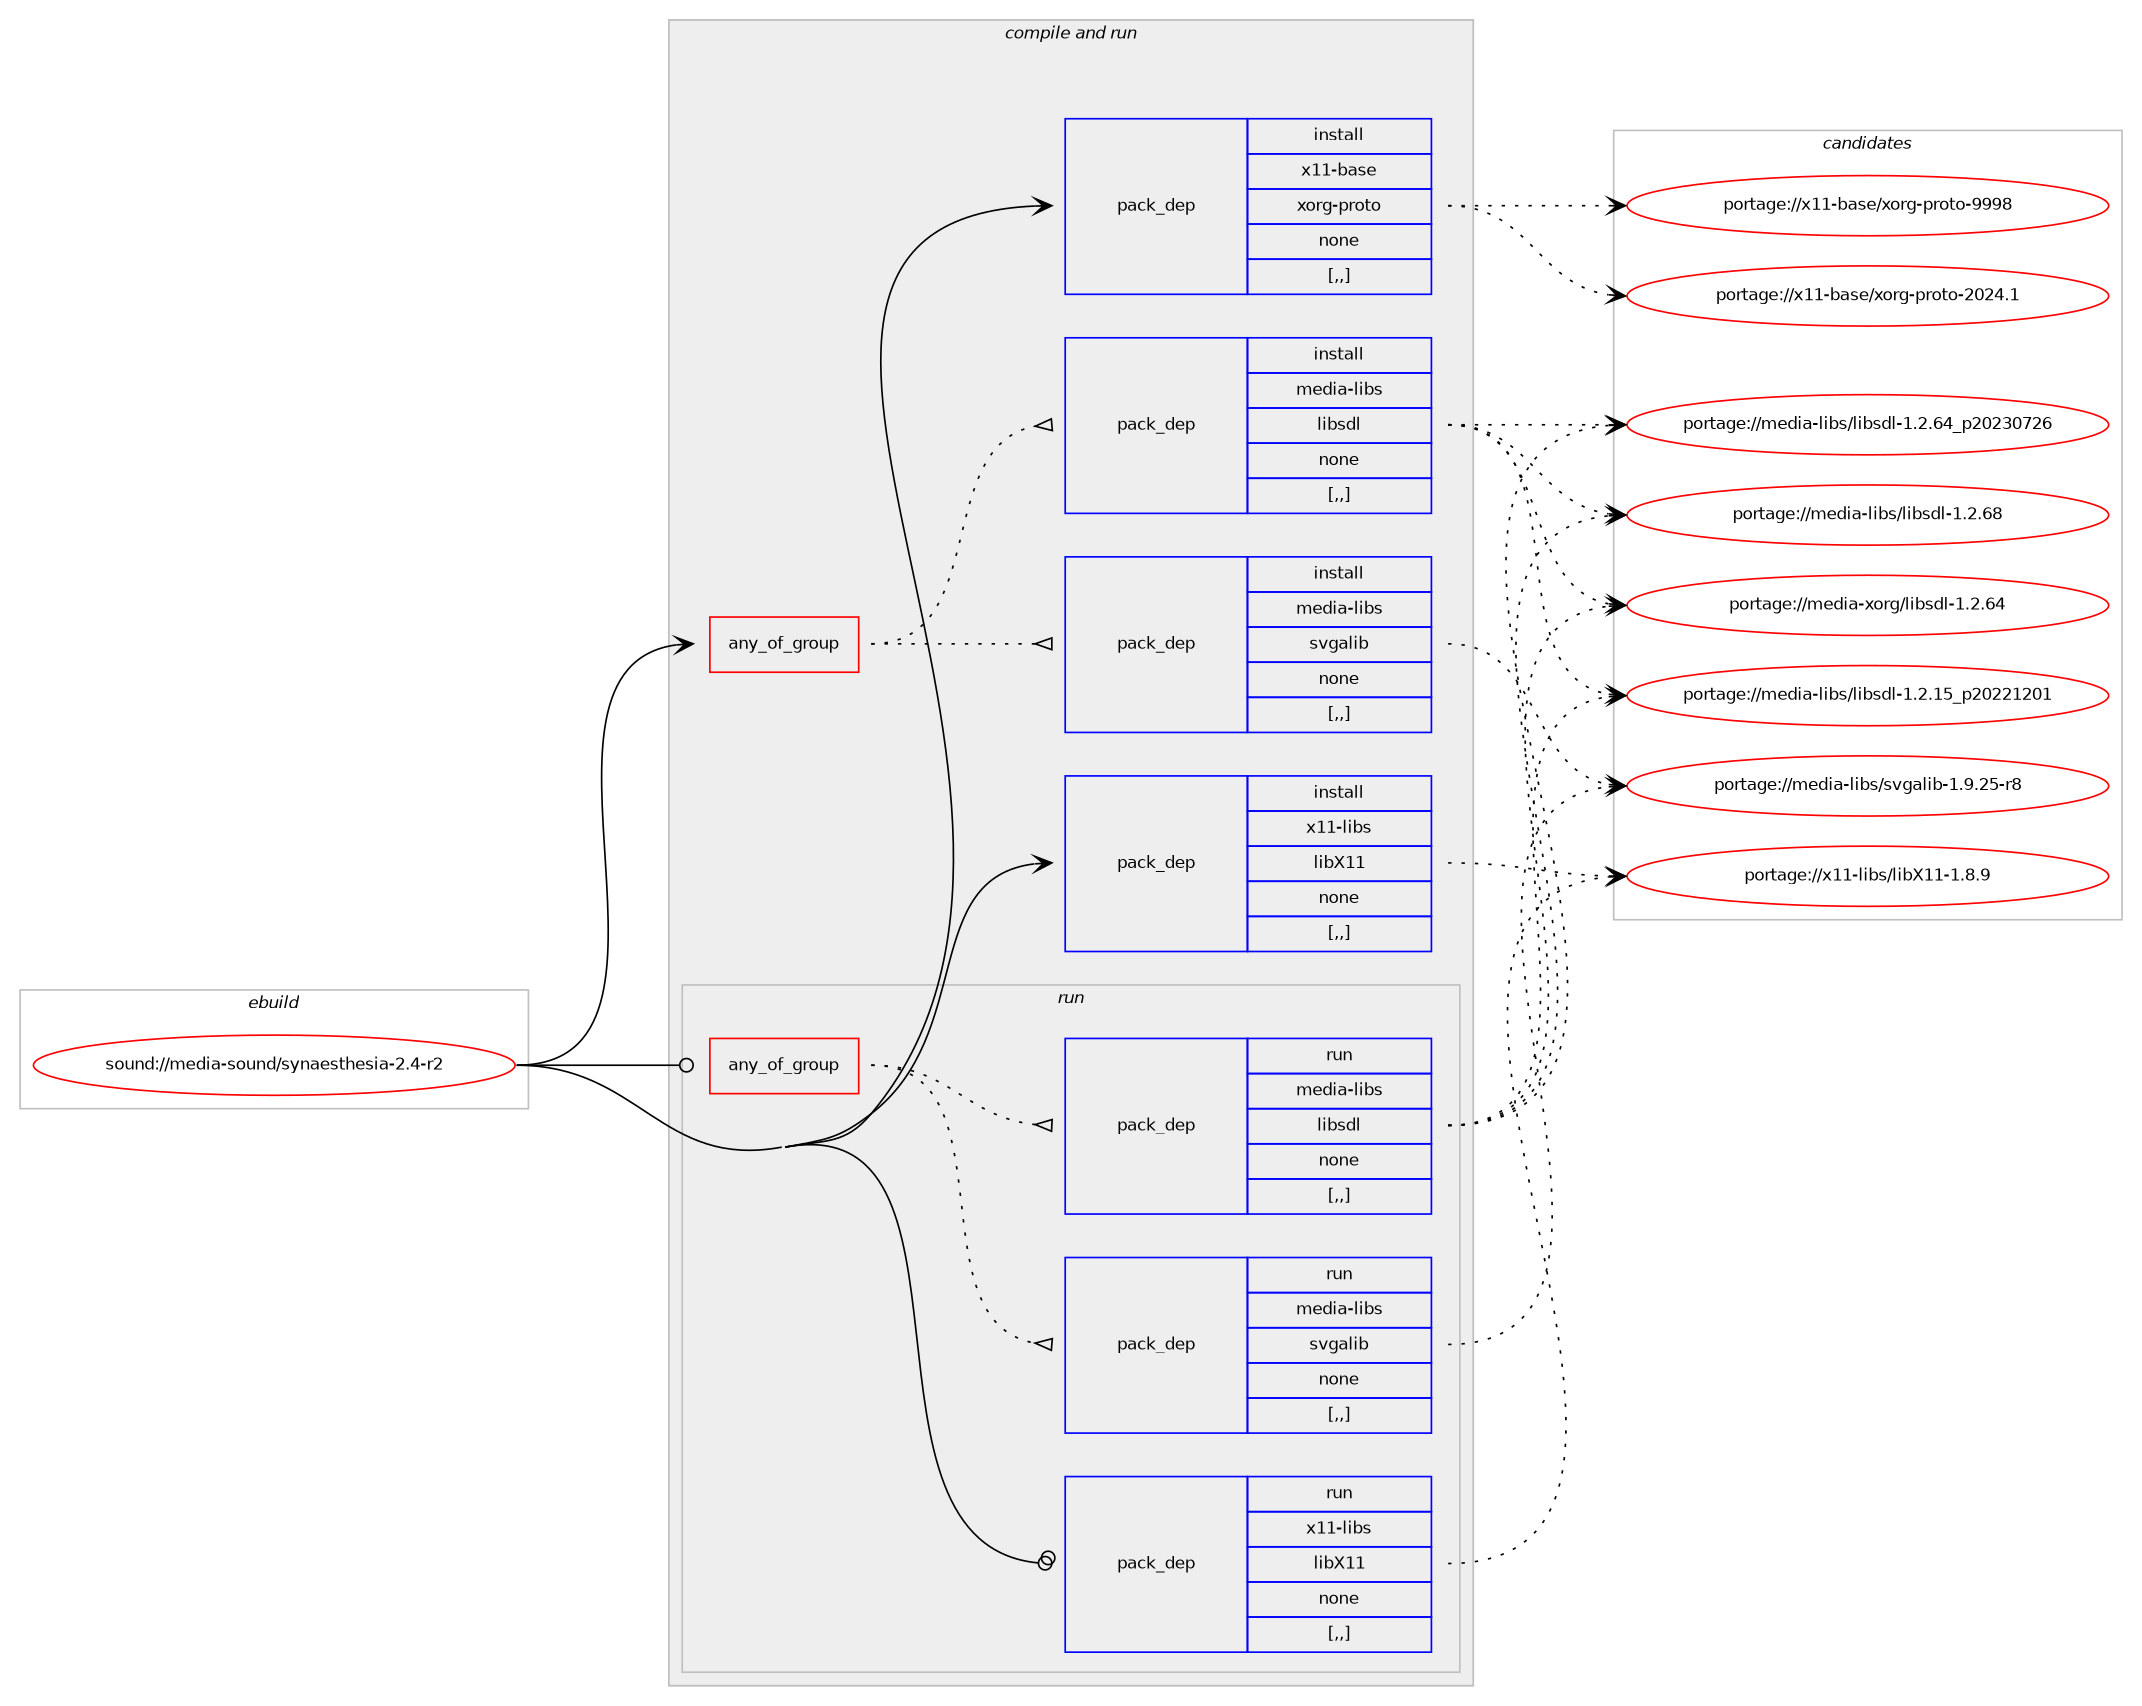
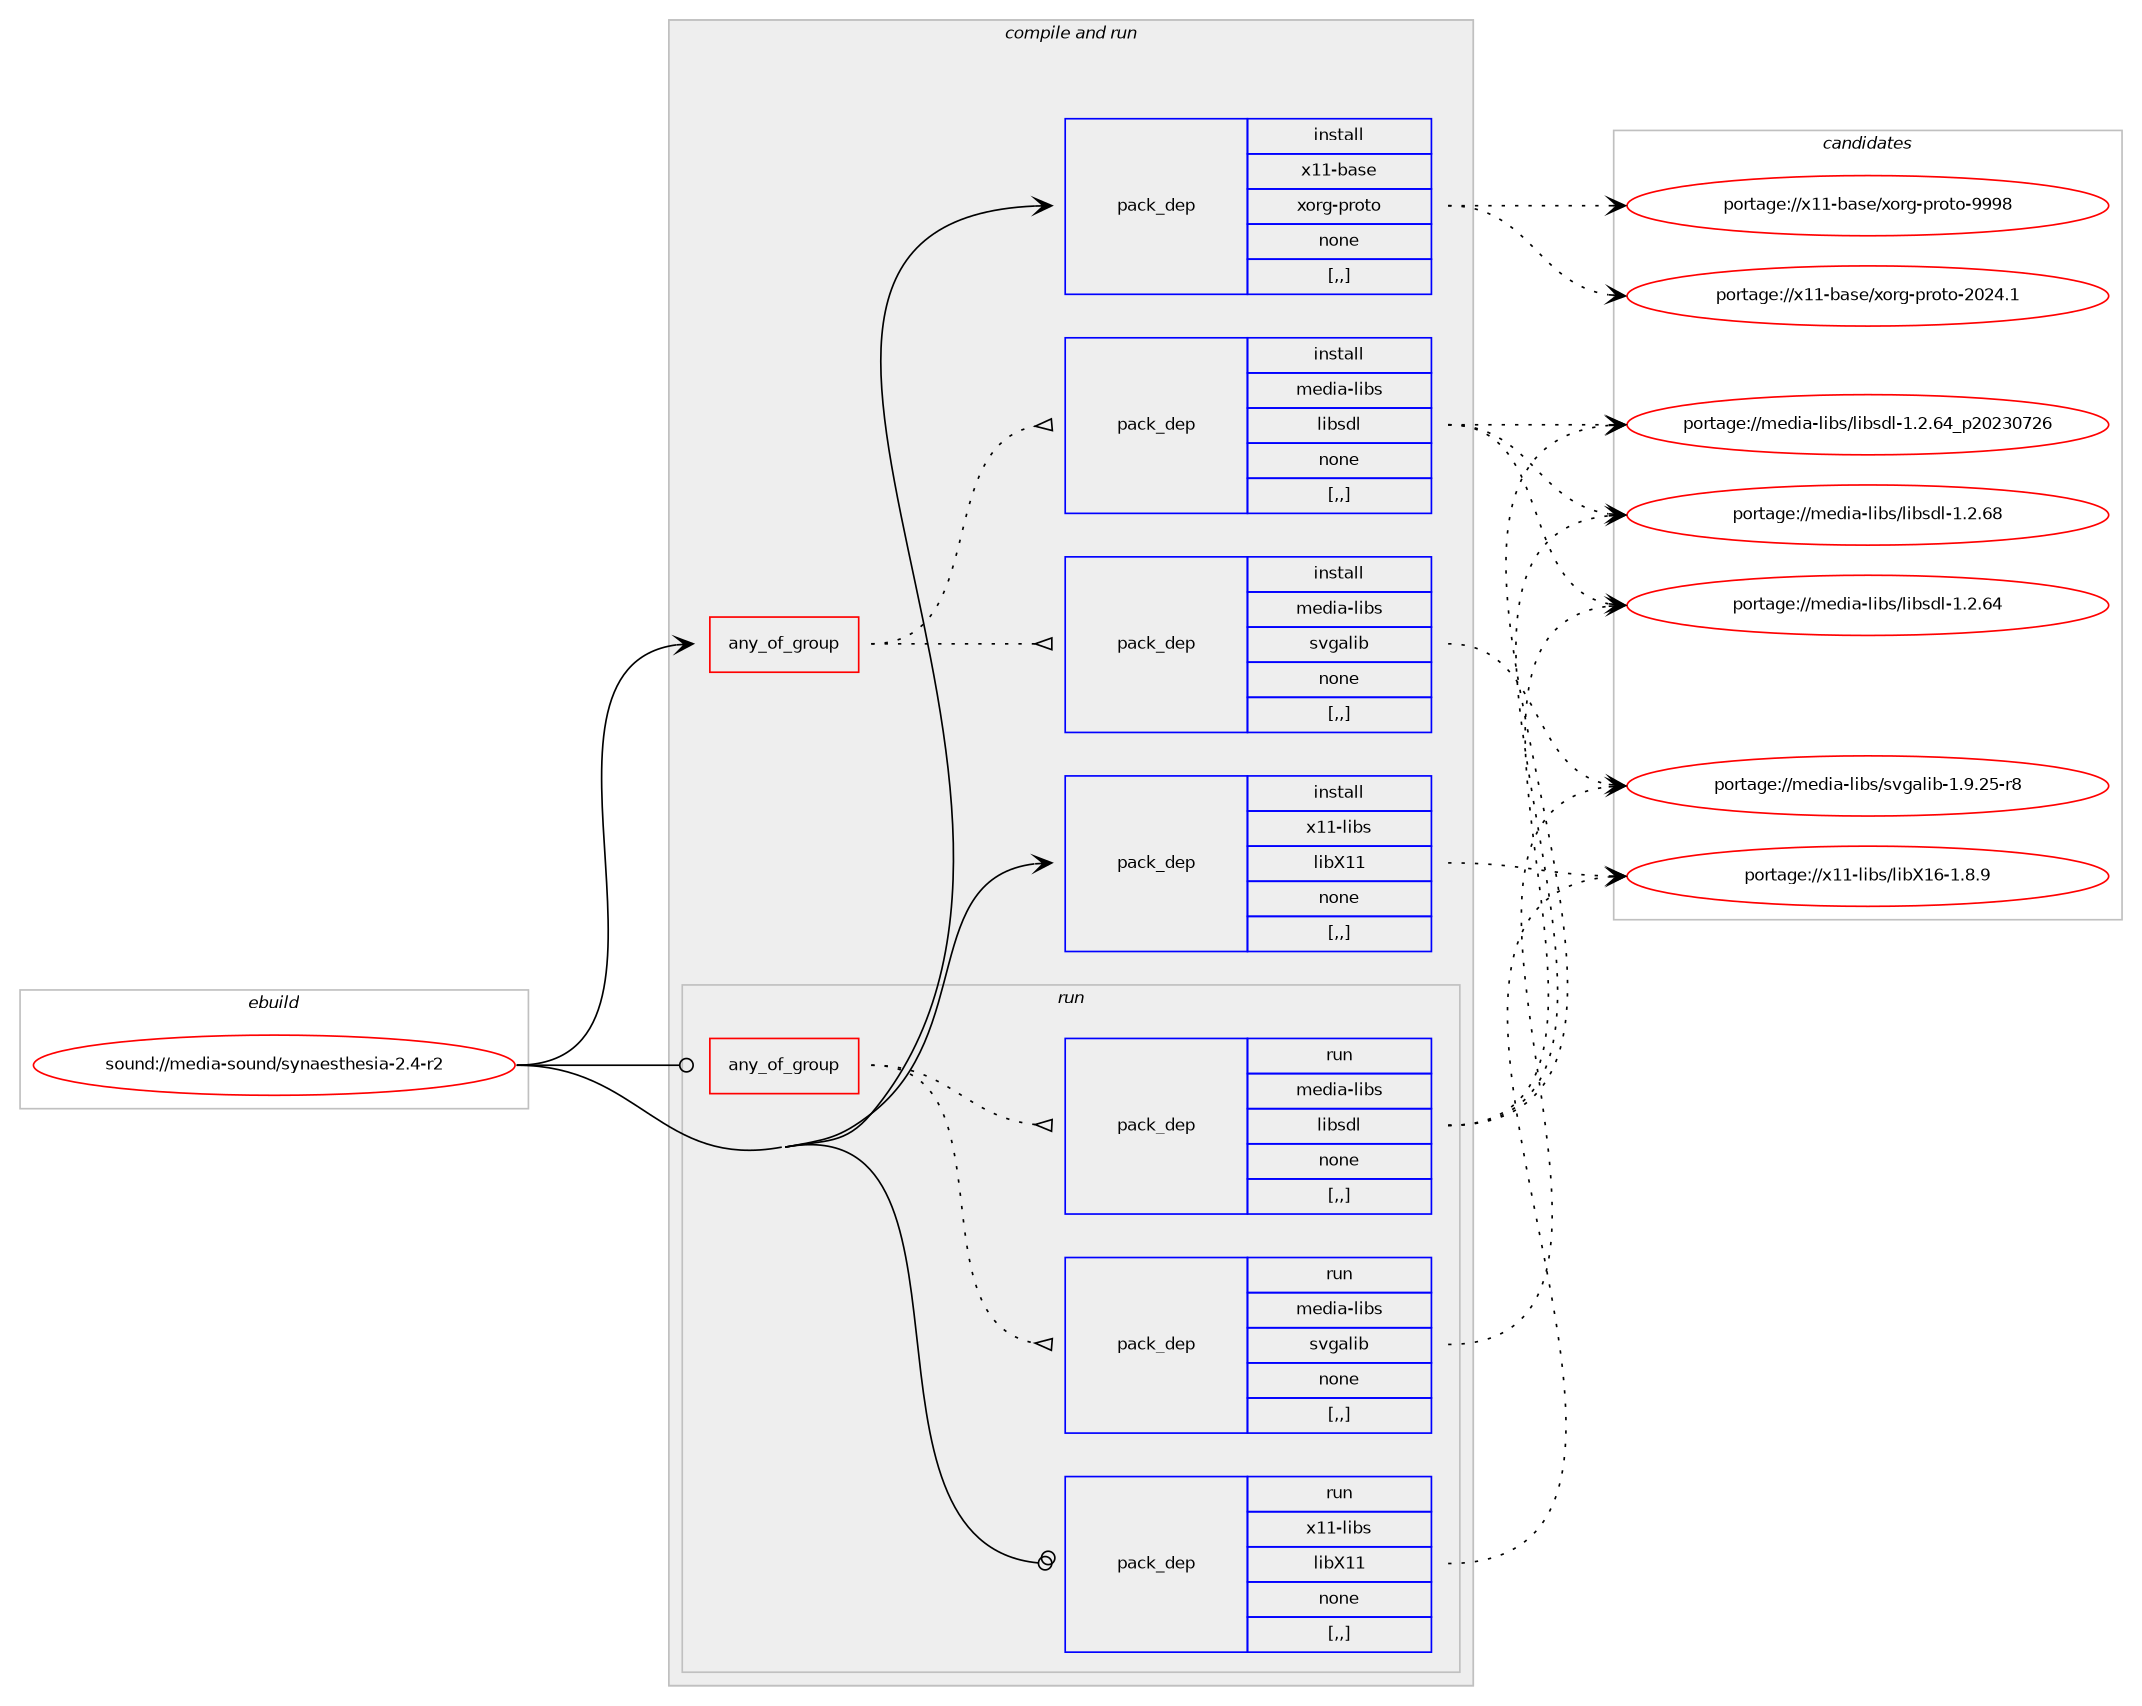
(1868, 605) -> (1868, 605)
(1868, 696) -> none
(1868, 876) -> (1868, 876)
